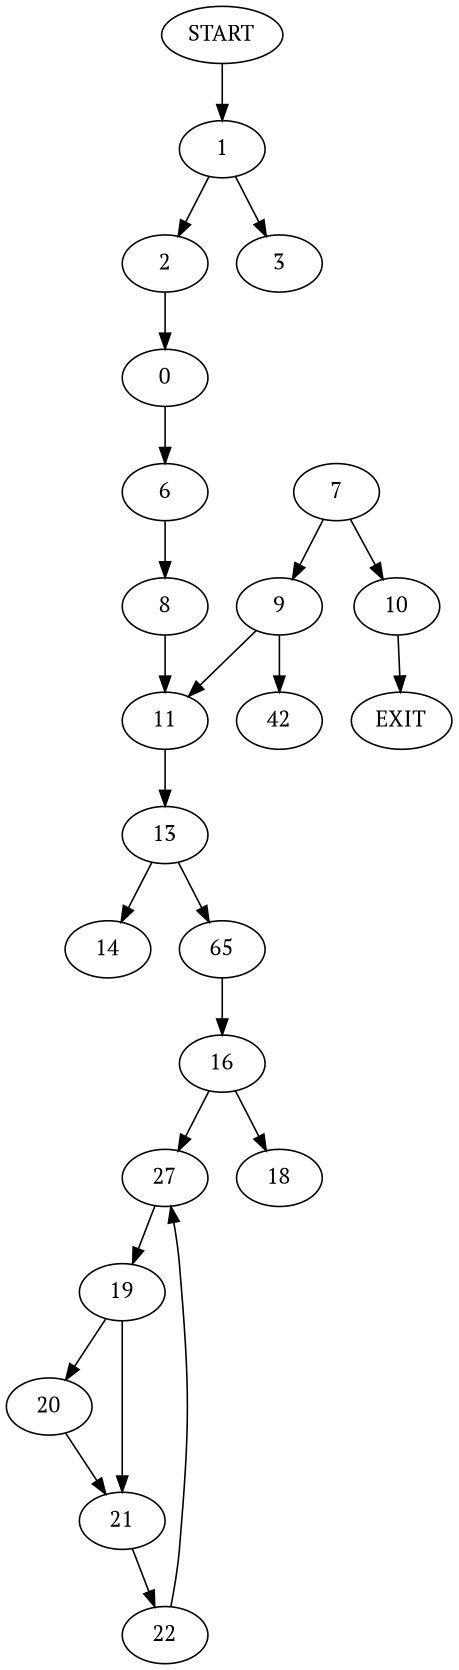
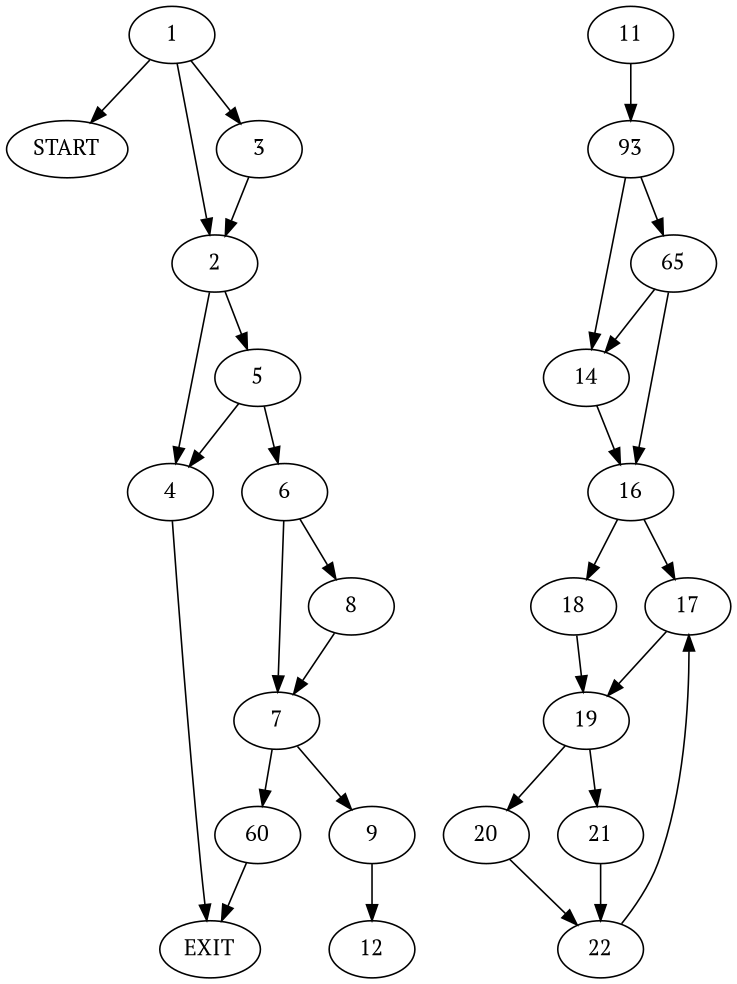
(222, 84) -> (126, 86)
none -> (240, 199)
none -> (635, 314)
(165, 378) -> (258, 378)
none -> (606, 428)
none -> (170, 492)
none -> (281, 598)
(397, 606) -> (258, 835)
(165, 656) -> (319, 657)
none -> (579, 656)
(228, 658) -> none
(279, 721) -> (372, 949)
(165, 835) -> (631, 149)
(165, 1178) -> (688, 606)
(81, 1457) -> (538, 886)
